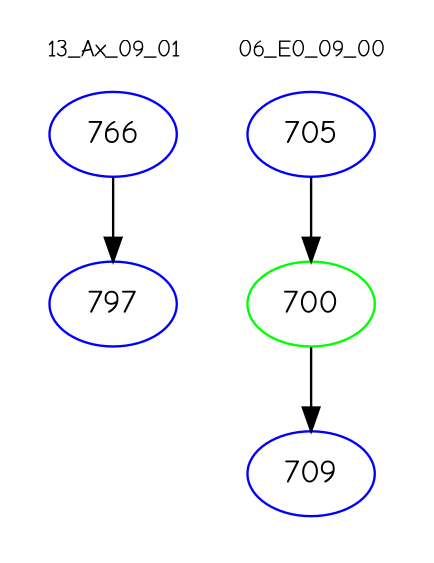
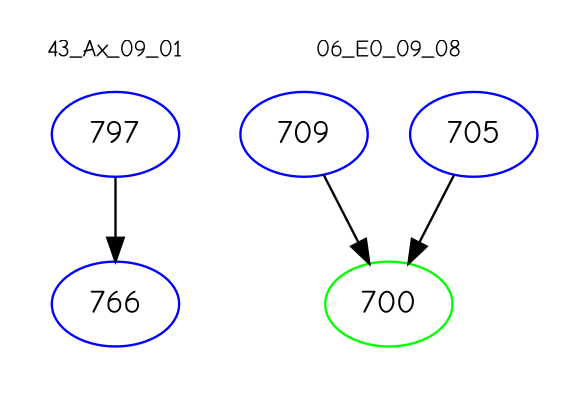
(114, 51) -> (115, 51)
(312, 51) -> (389, 51)
(113, 208) -> (115, 208)
(311, 377) -> (341, 209)
